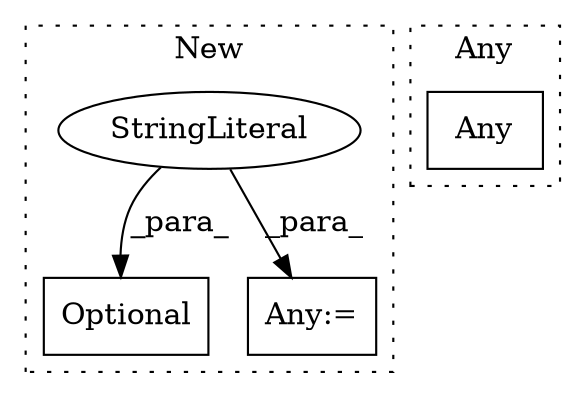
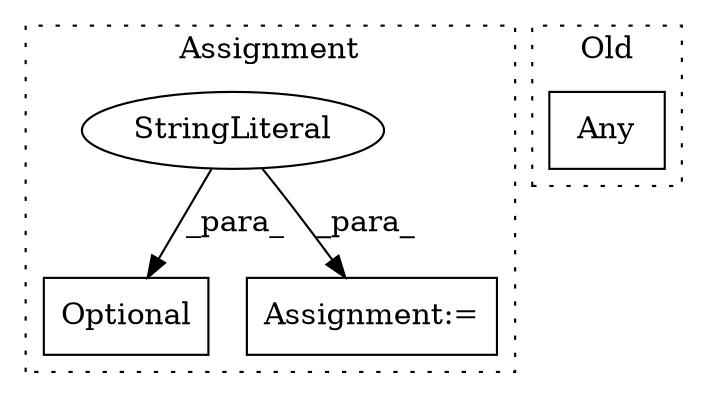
(209, 50) -> (270, 50)
(485, 50) -> (607, 50)
(312, 316) -> (372, 316)
